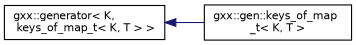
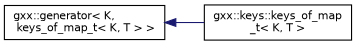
(278, 23) -> (278, 23)
